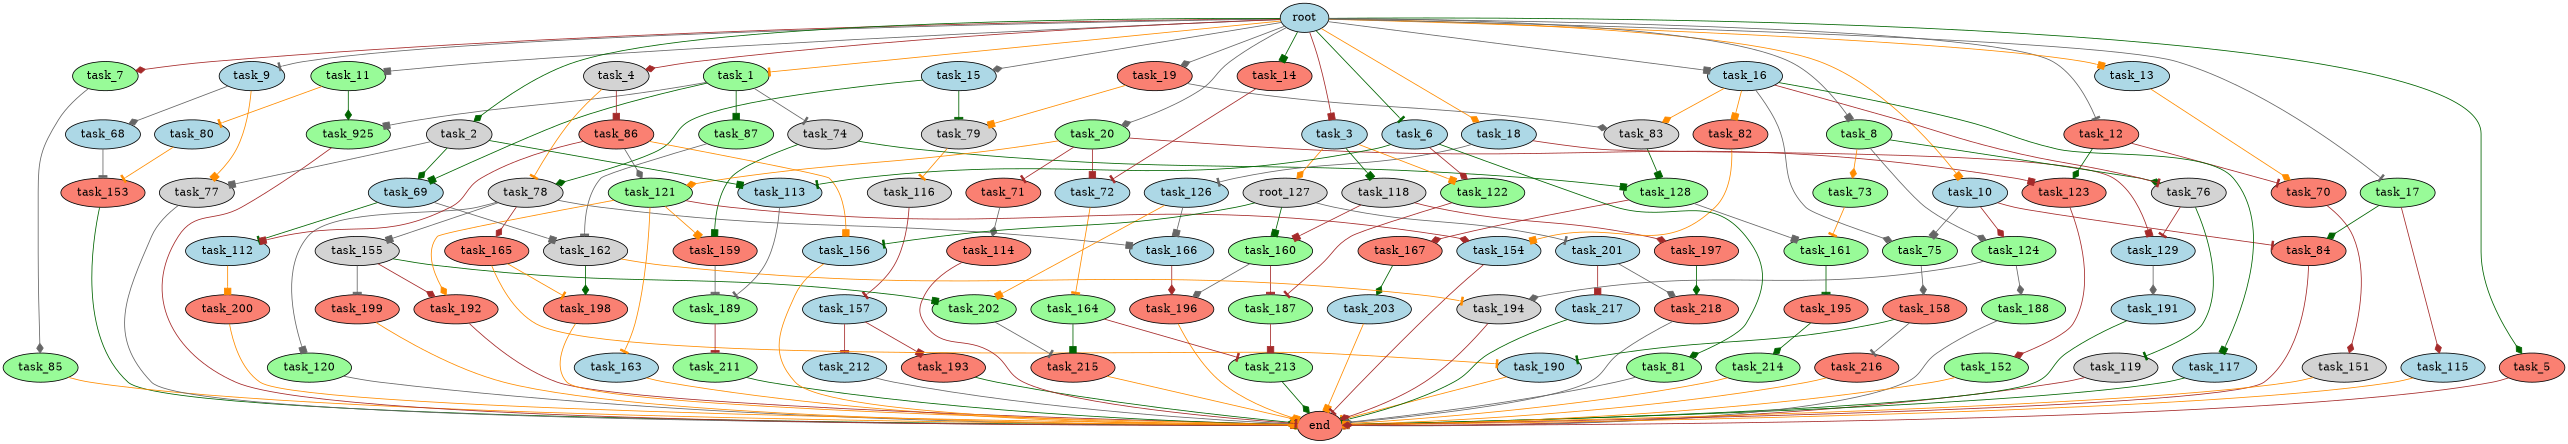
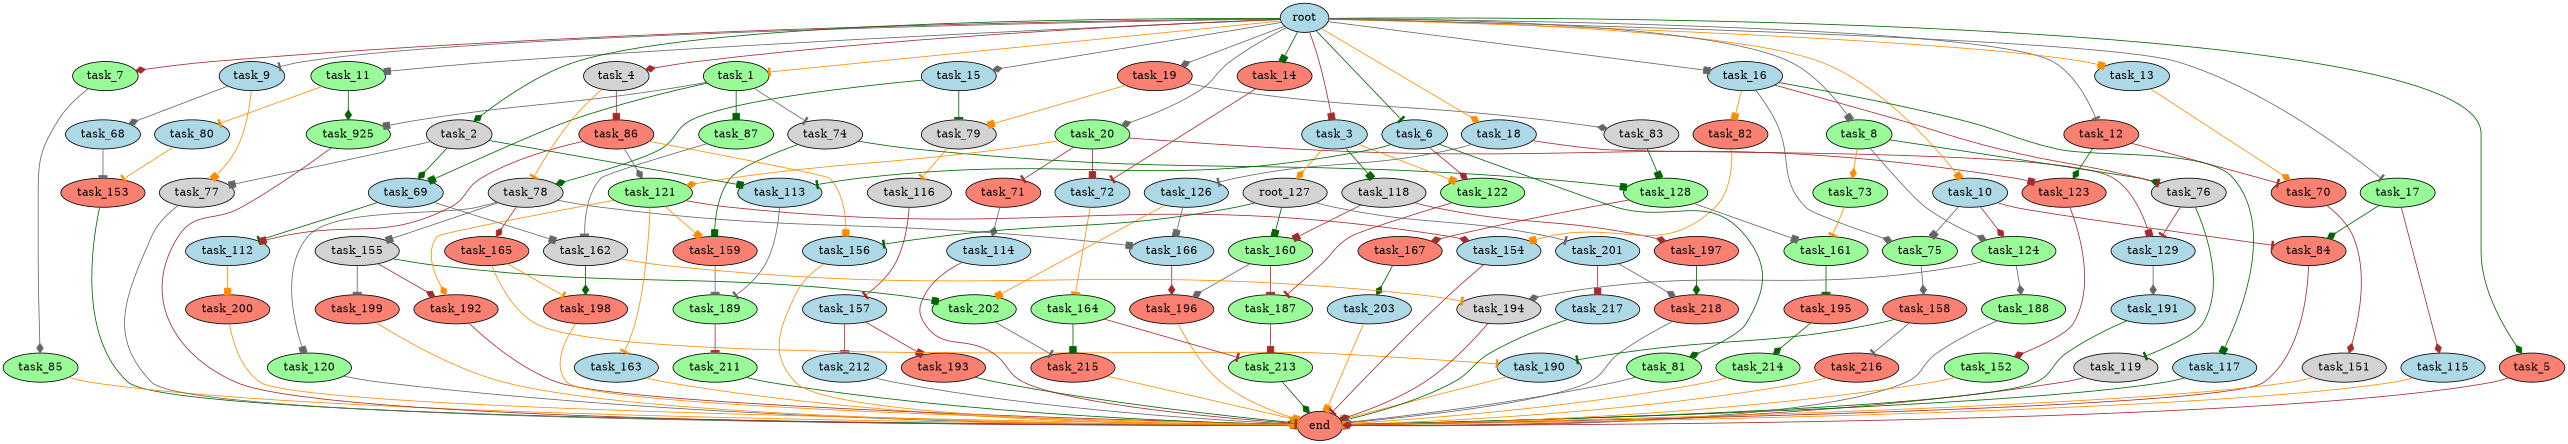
(1698, 103) -> none
(989, 251) -> (989, 251)
